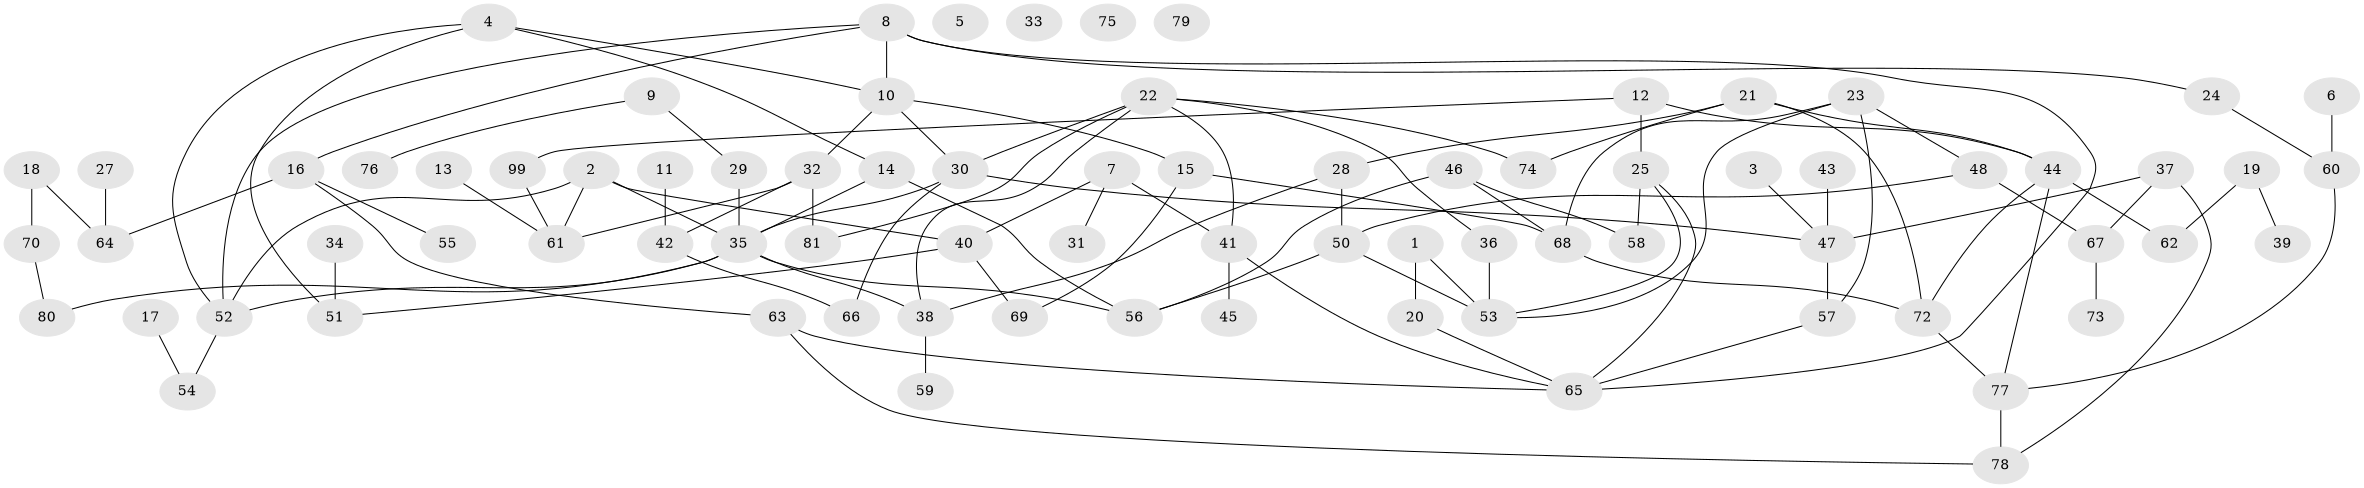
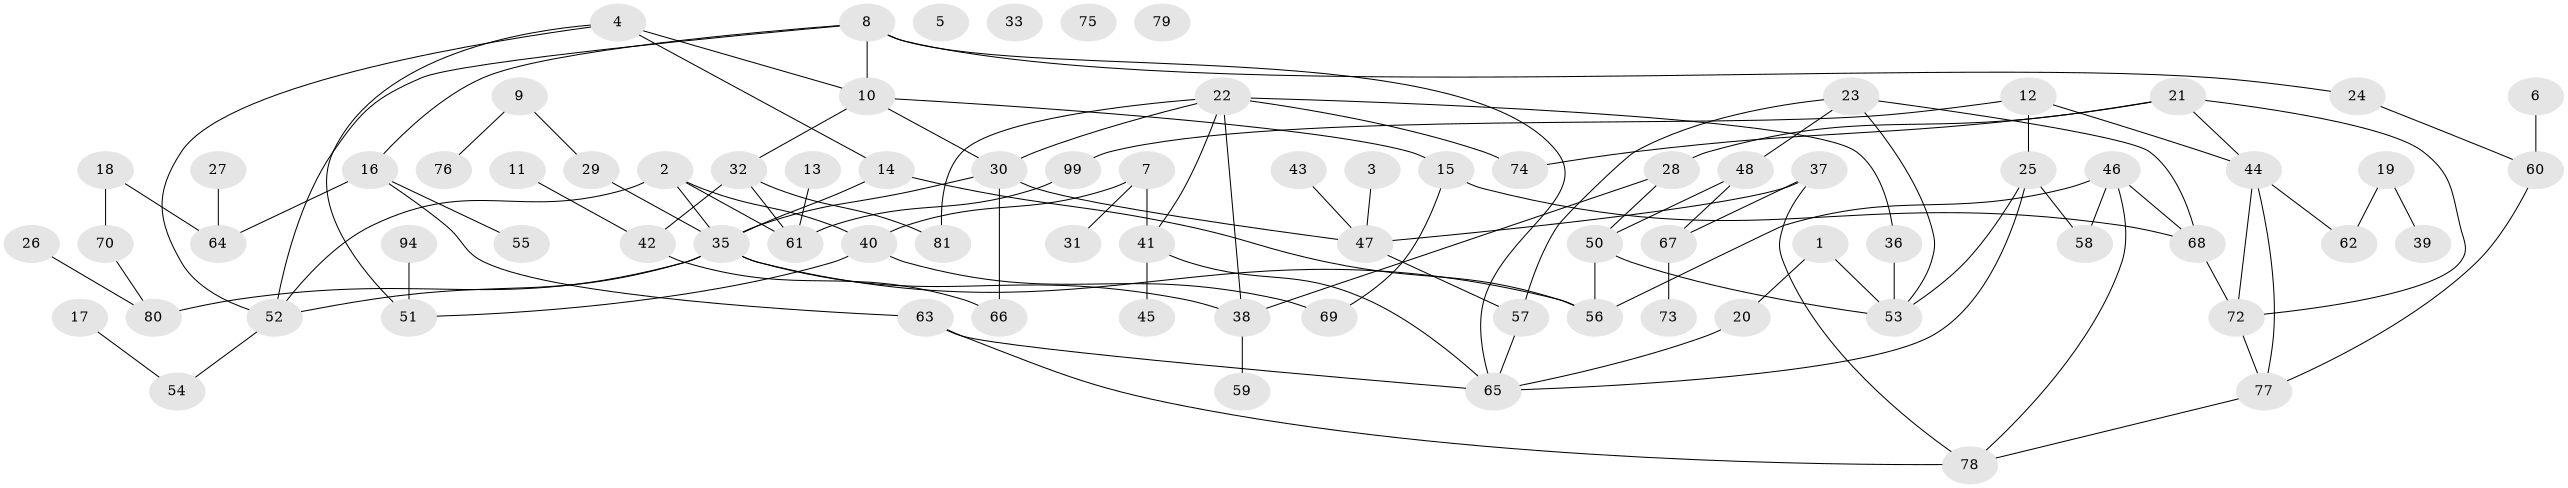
none -> (32, 244)
(335, 244) -> (409, 244)
none -> (2086, 333)
